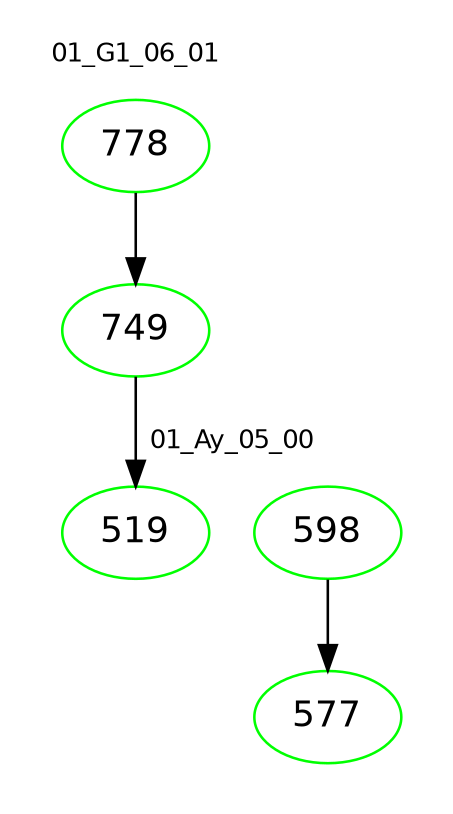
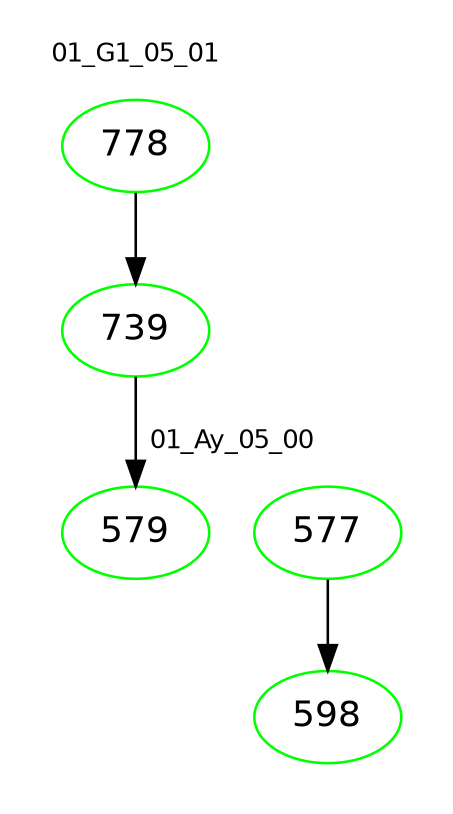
(136, 55) -> (136, 55)
(136, 330) -> (136, 330)
(136, 533) -> (136, 533)
(328, 612) -> (328, 612)
